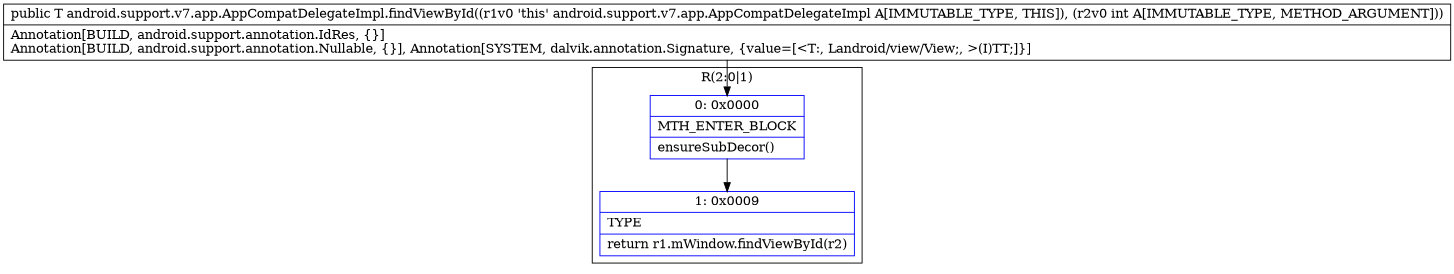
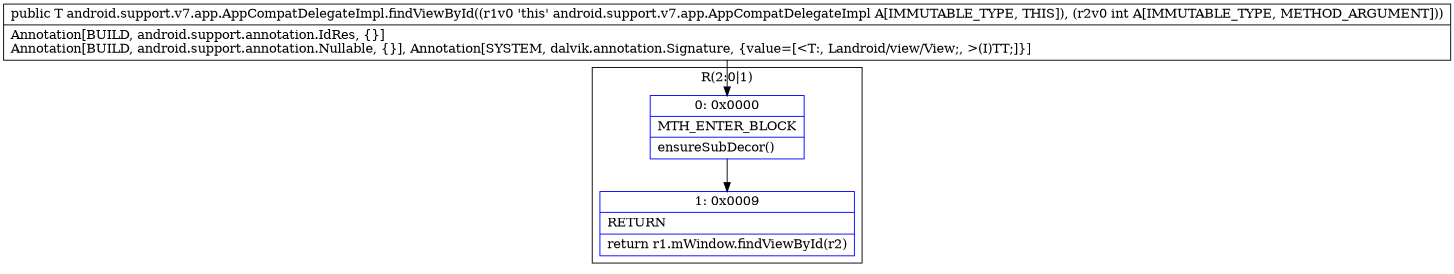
(625, 223) -> (637, 223)
